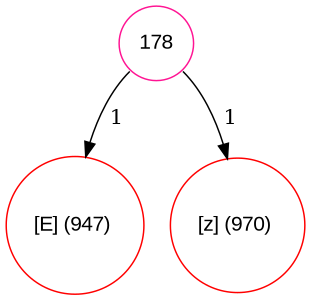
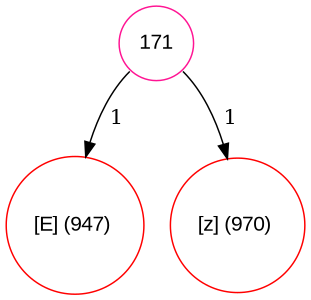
(156, 43) -> (156, 43)
